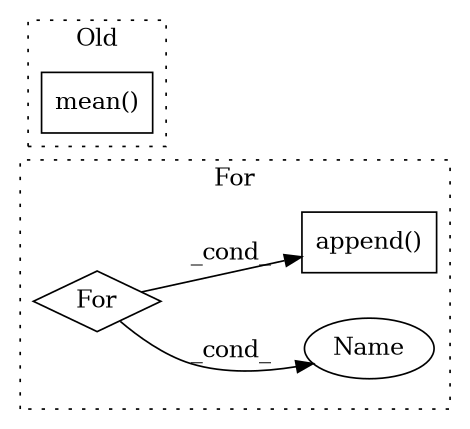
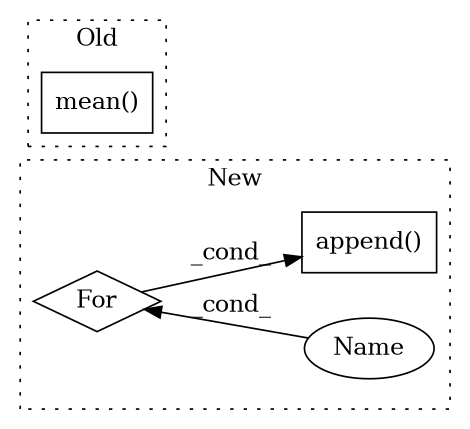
(235, 179) -> (235, 179)
(202, 367) -> (235, 325)
